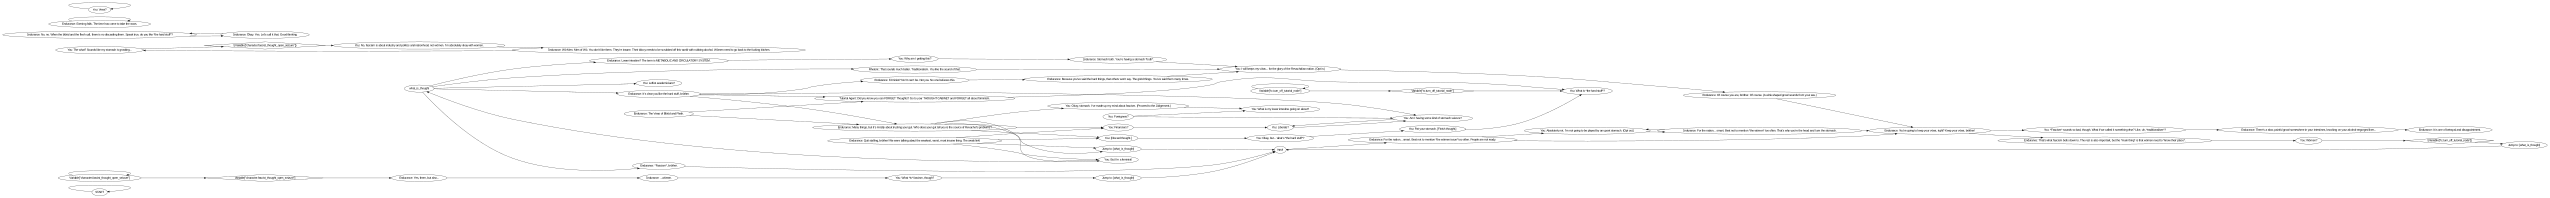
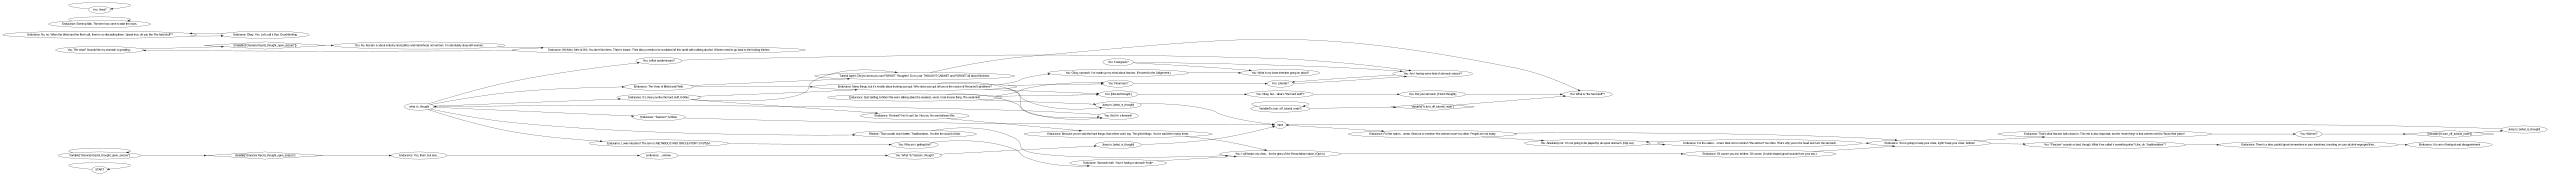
none -> (526, 91)
(1058, 94) -> (1027, 55)
